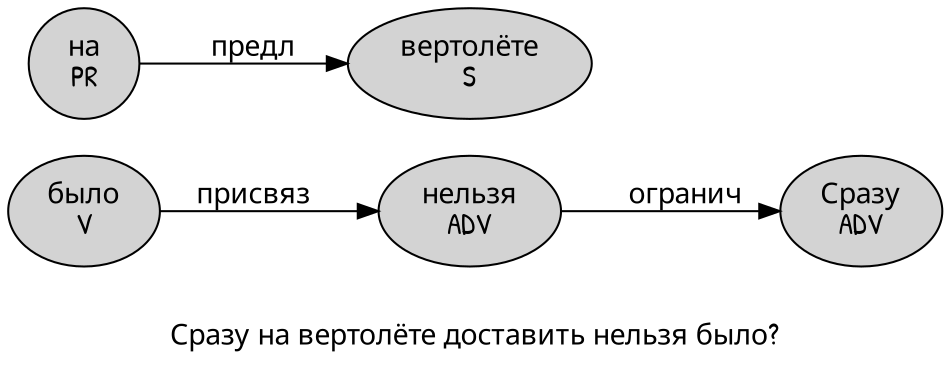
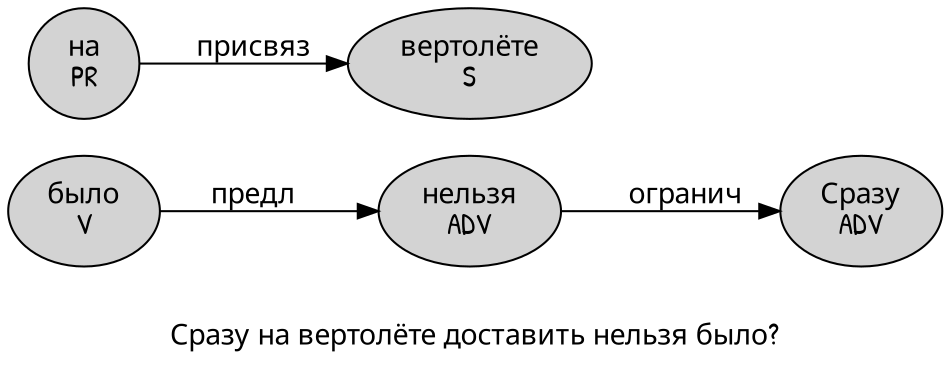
(254, 48) -> (254, 48)
(254, 196) -> (254, 196)
